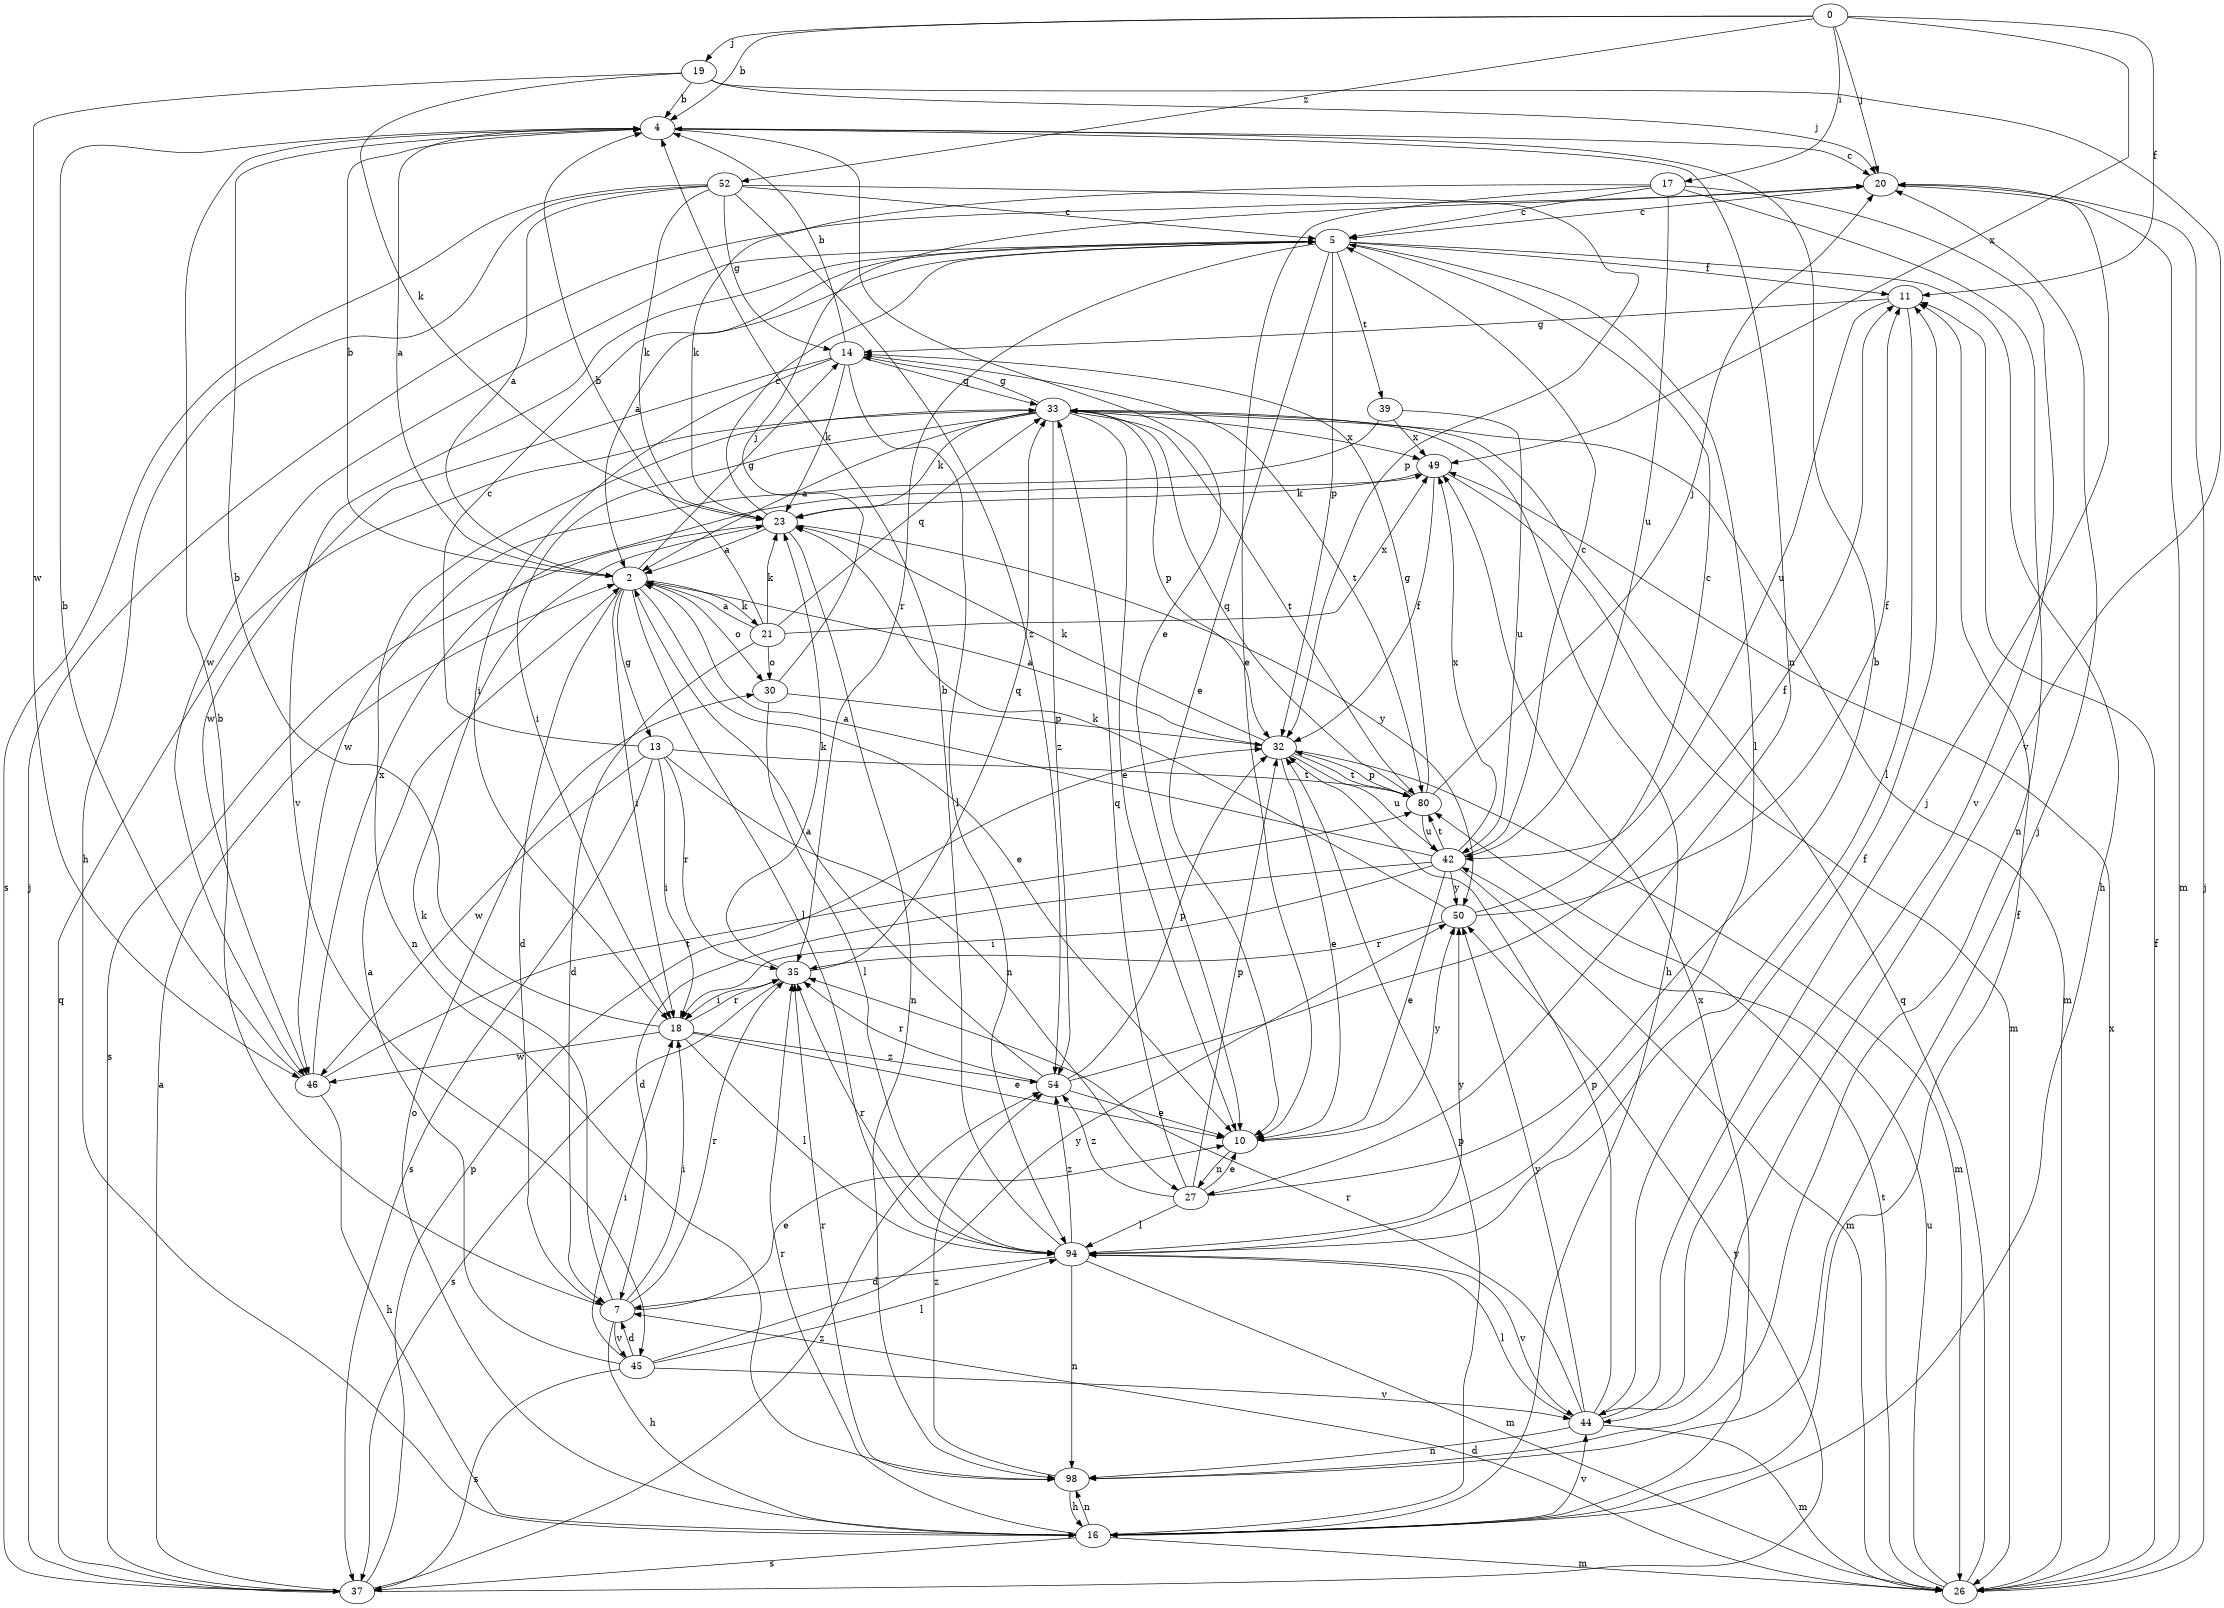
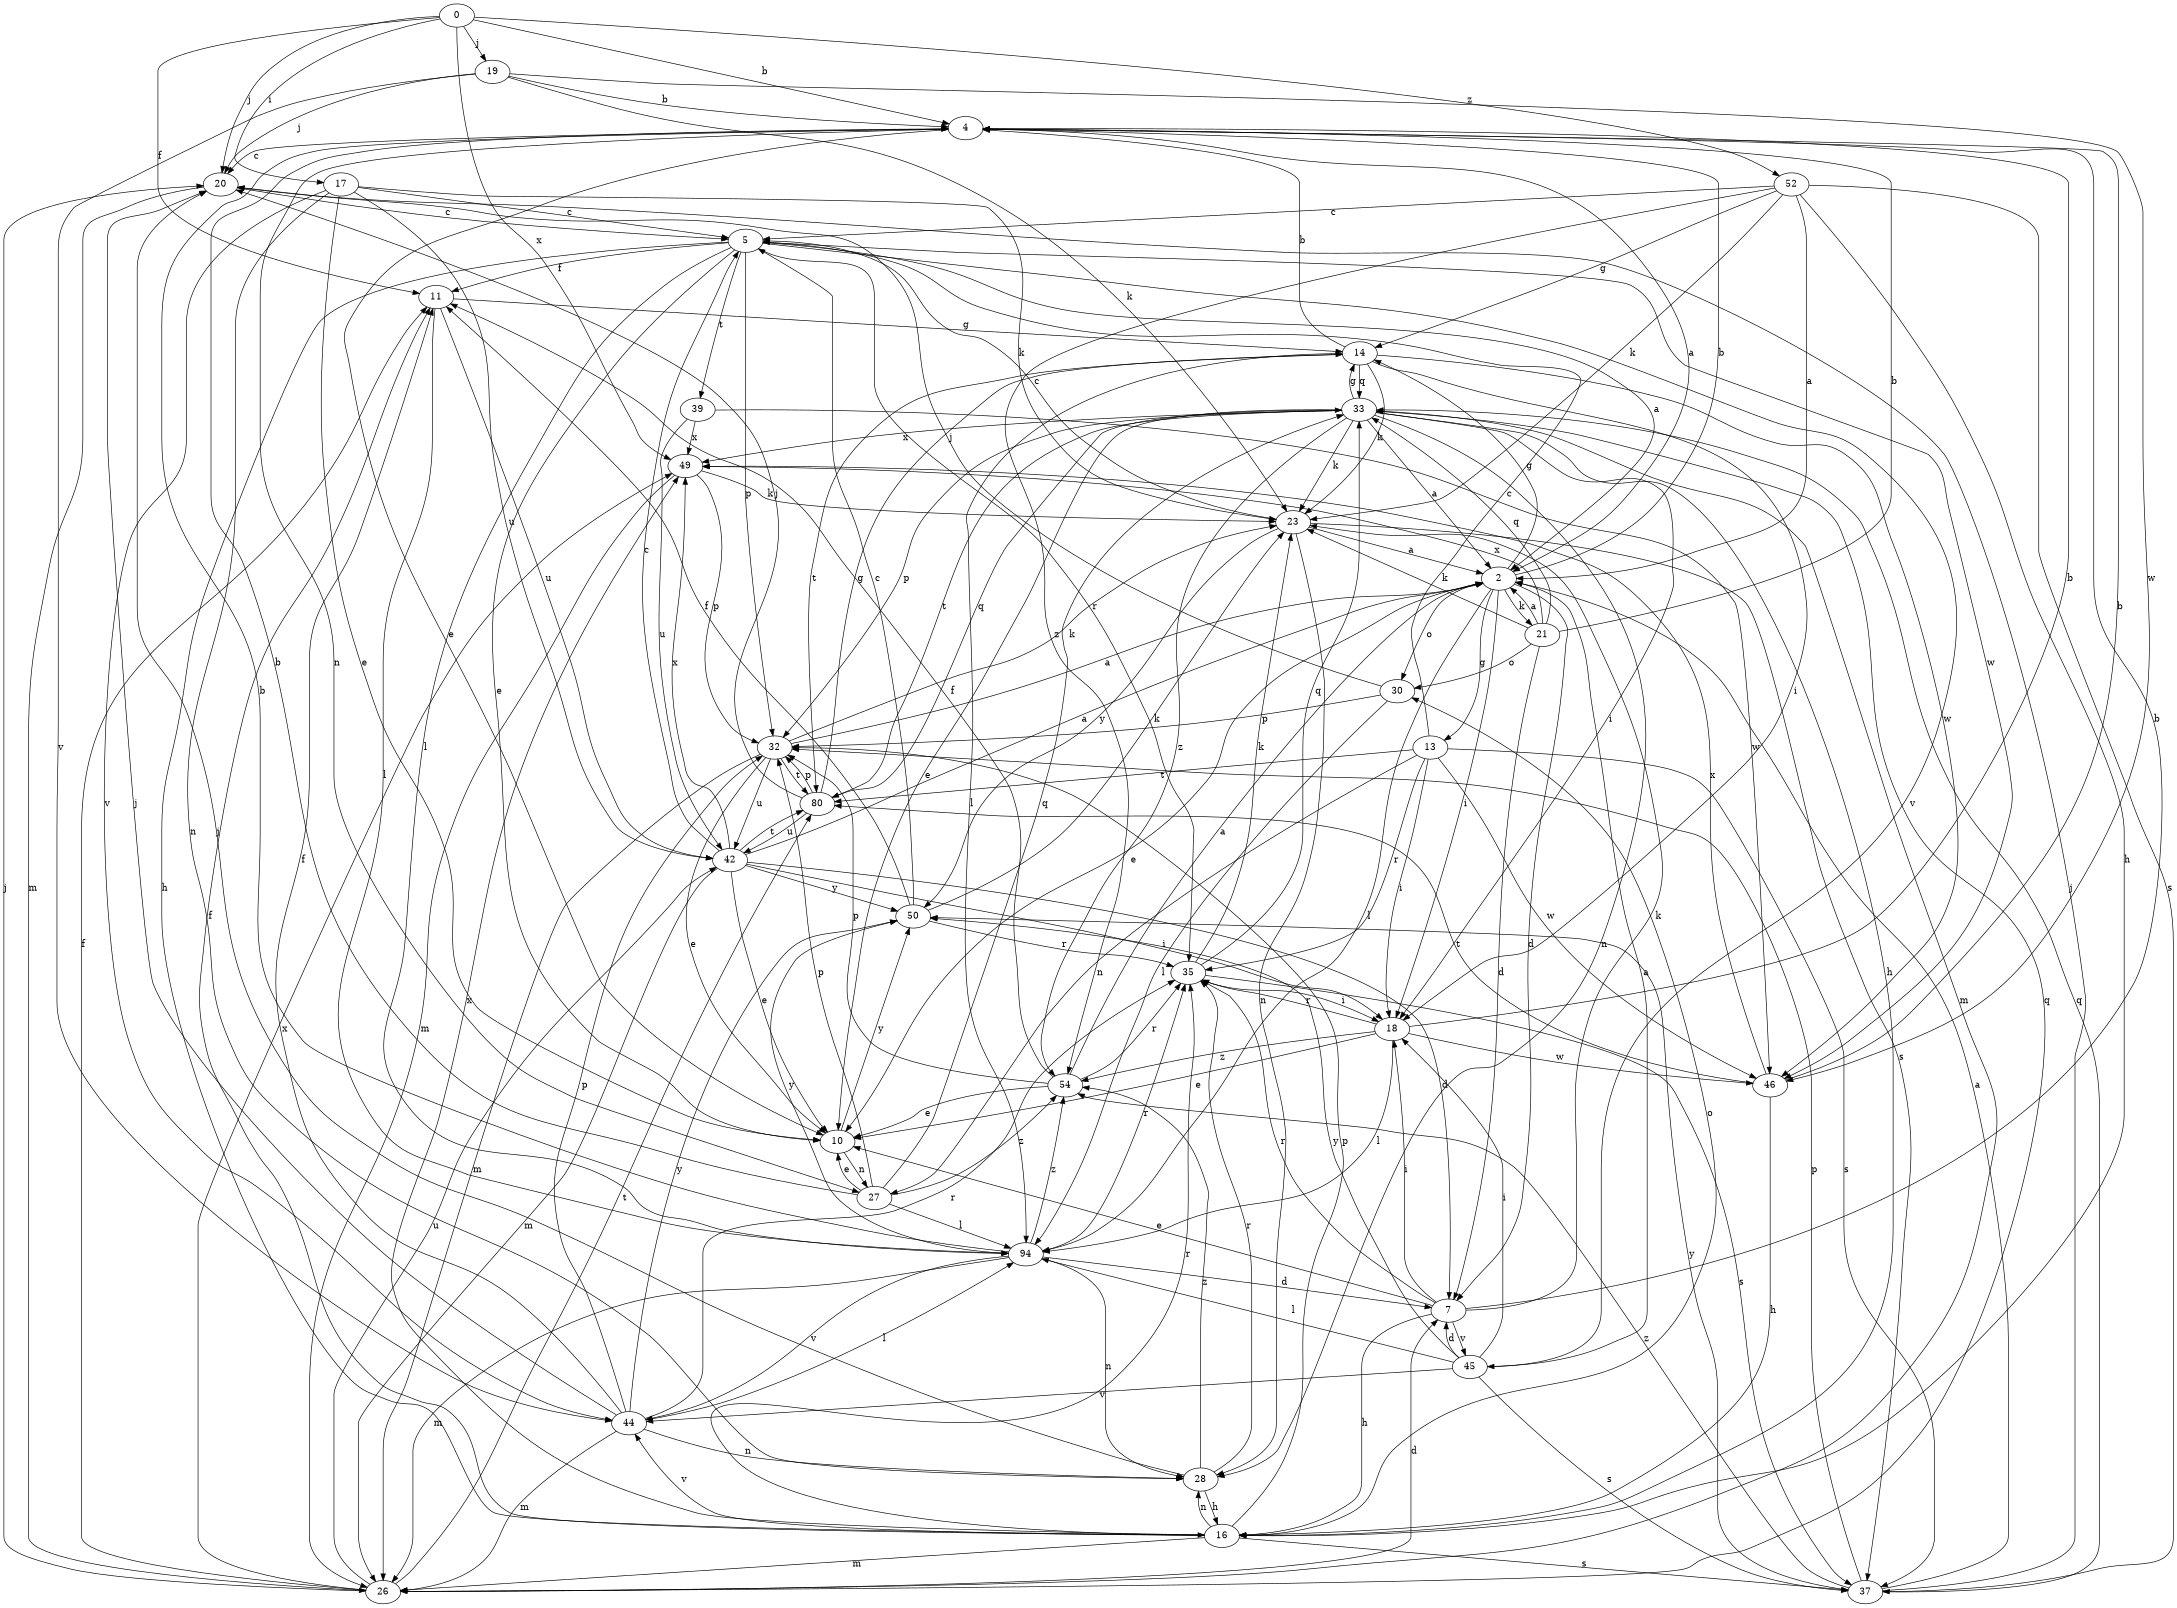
(1546, 214) -> none
(1419, 607) -> (716, 607)
(1072, 1480) -> (1201, 1480)
